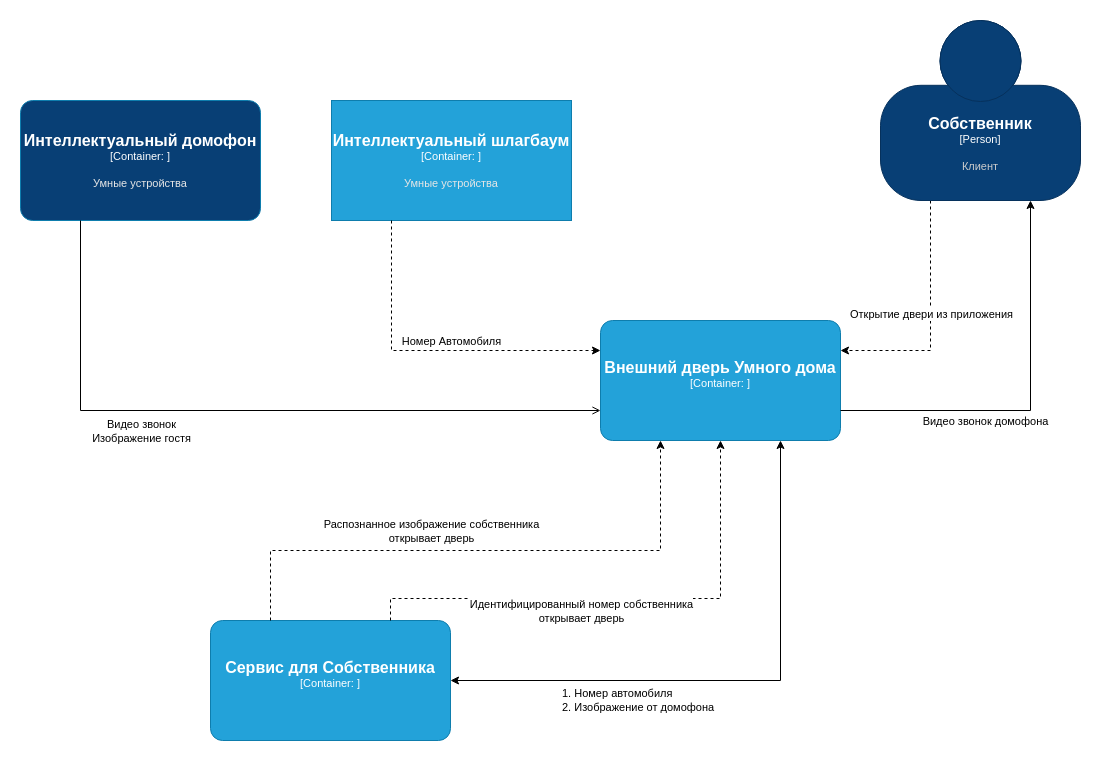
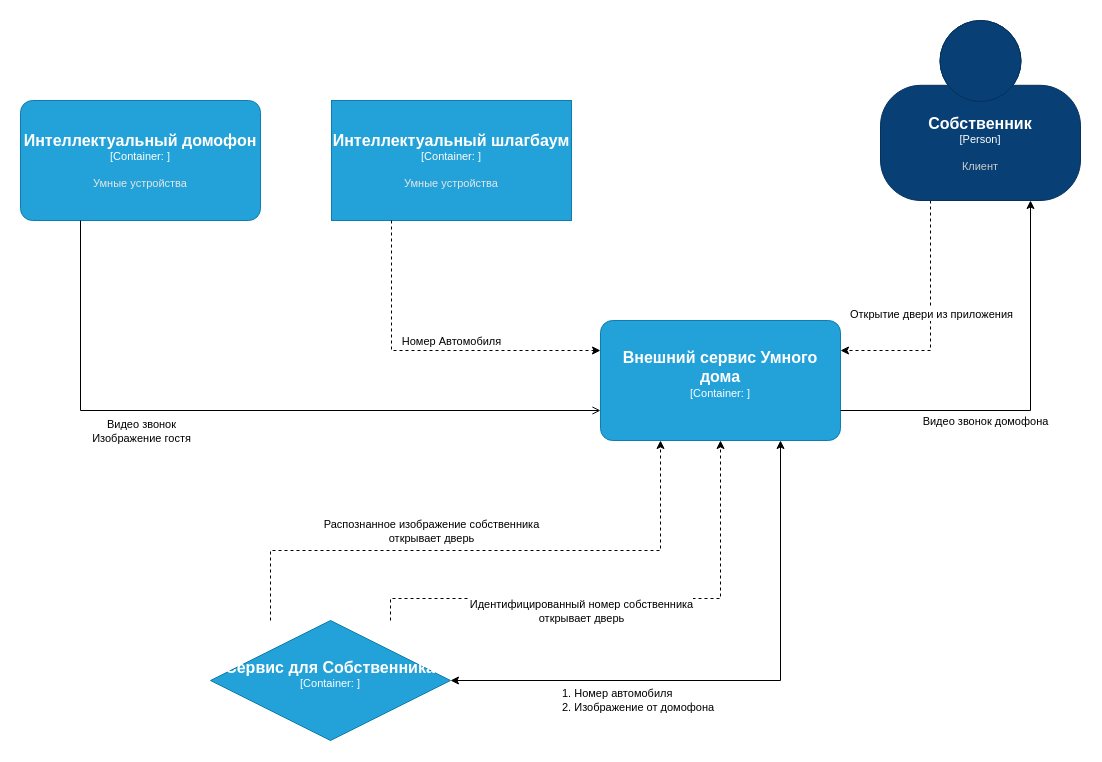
(141, 161) -> (141, 161)
(721, 381) -> (721, 381)
(331, 681) -> (331, 681)
